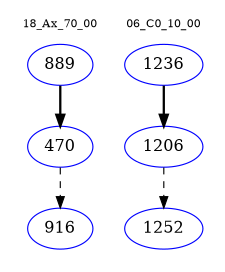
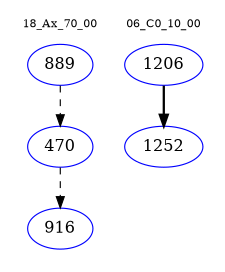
(164, 65) -> none
(60, 100) -> (60, 100)
(164, 182) -> (164, 100)
